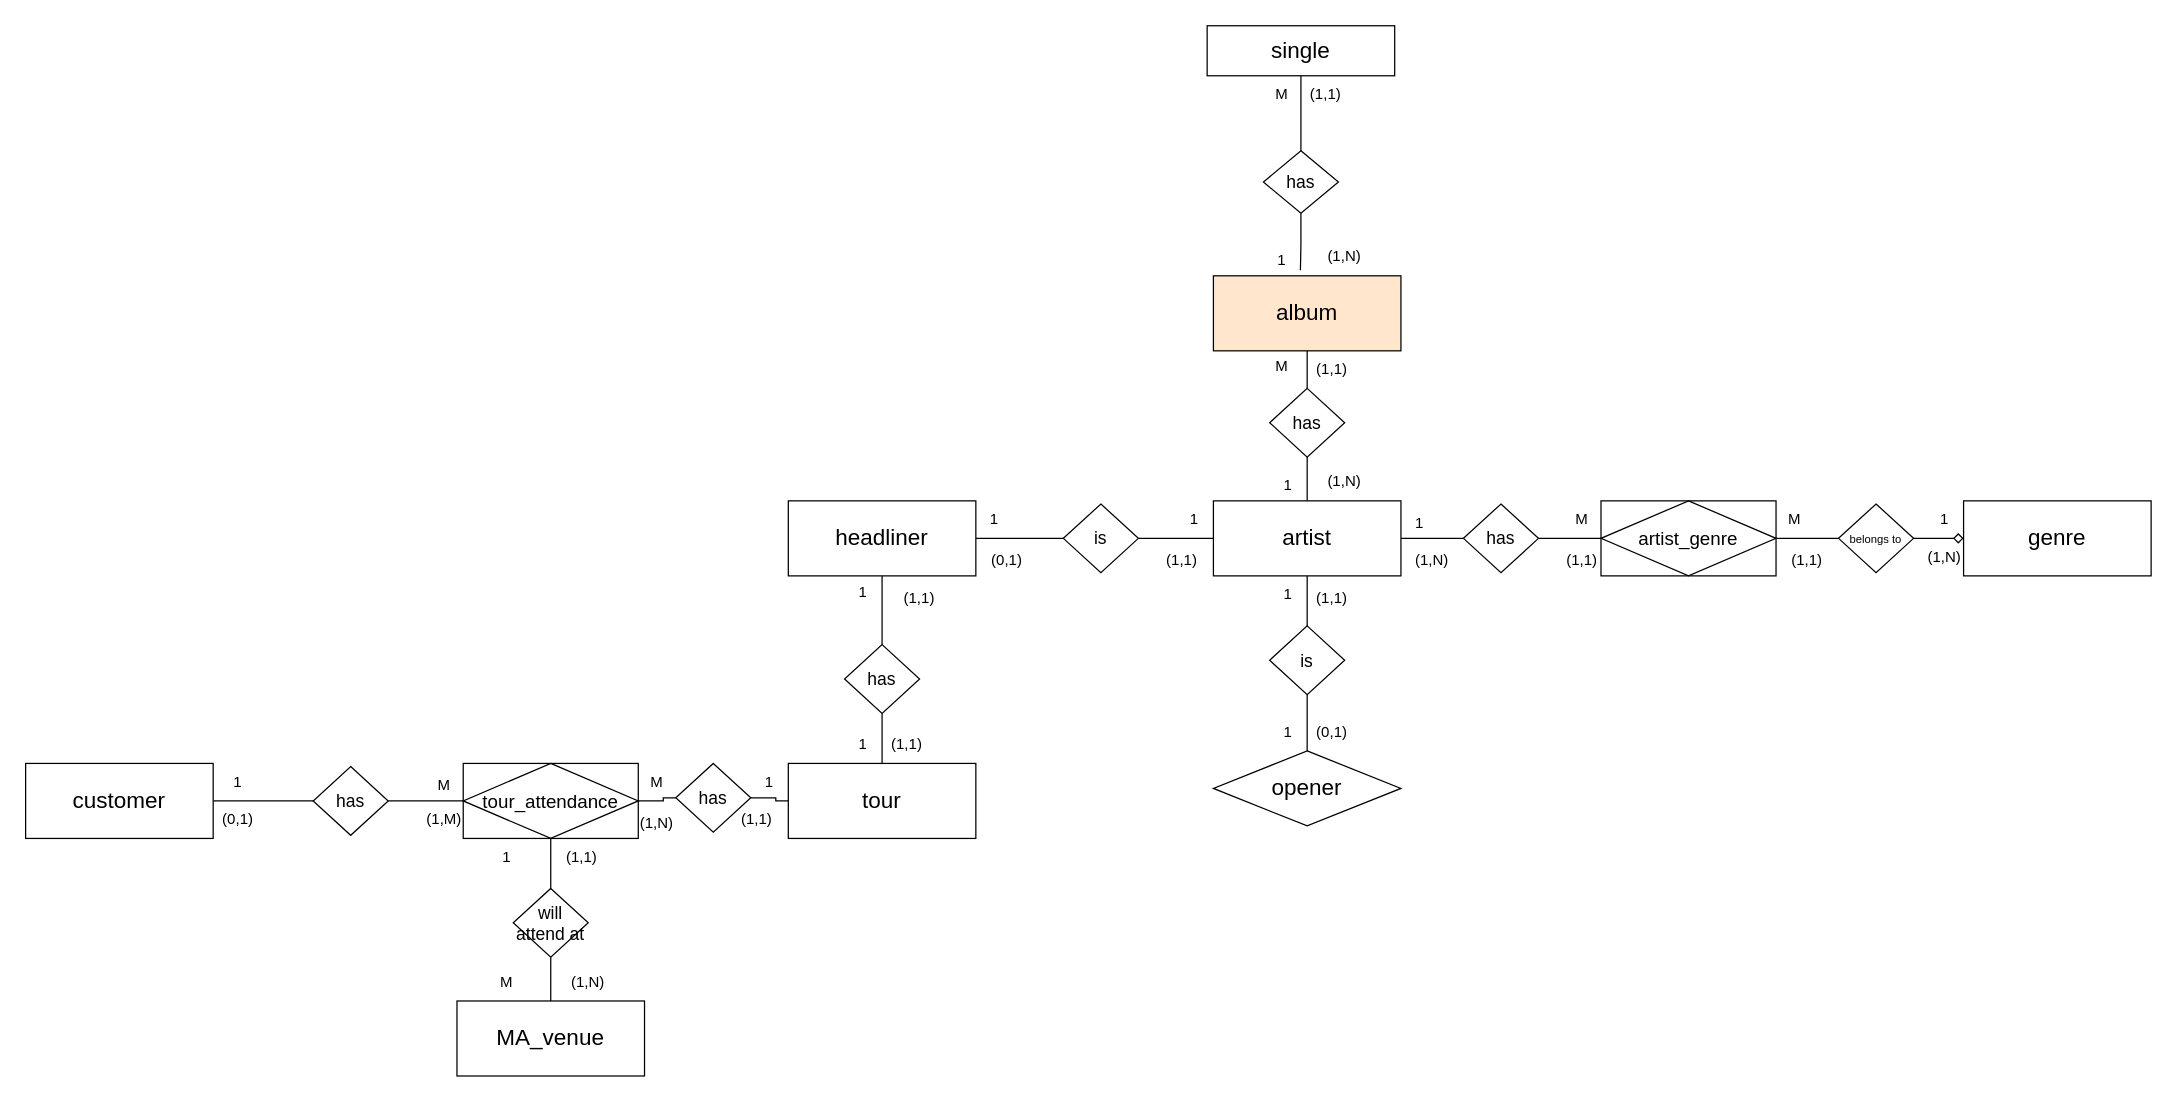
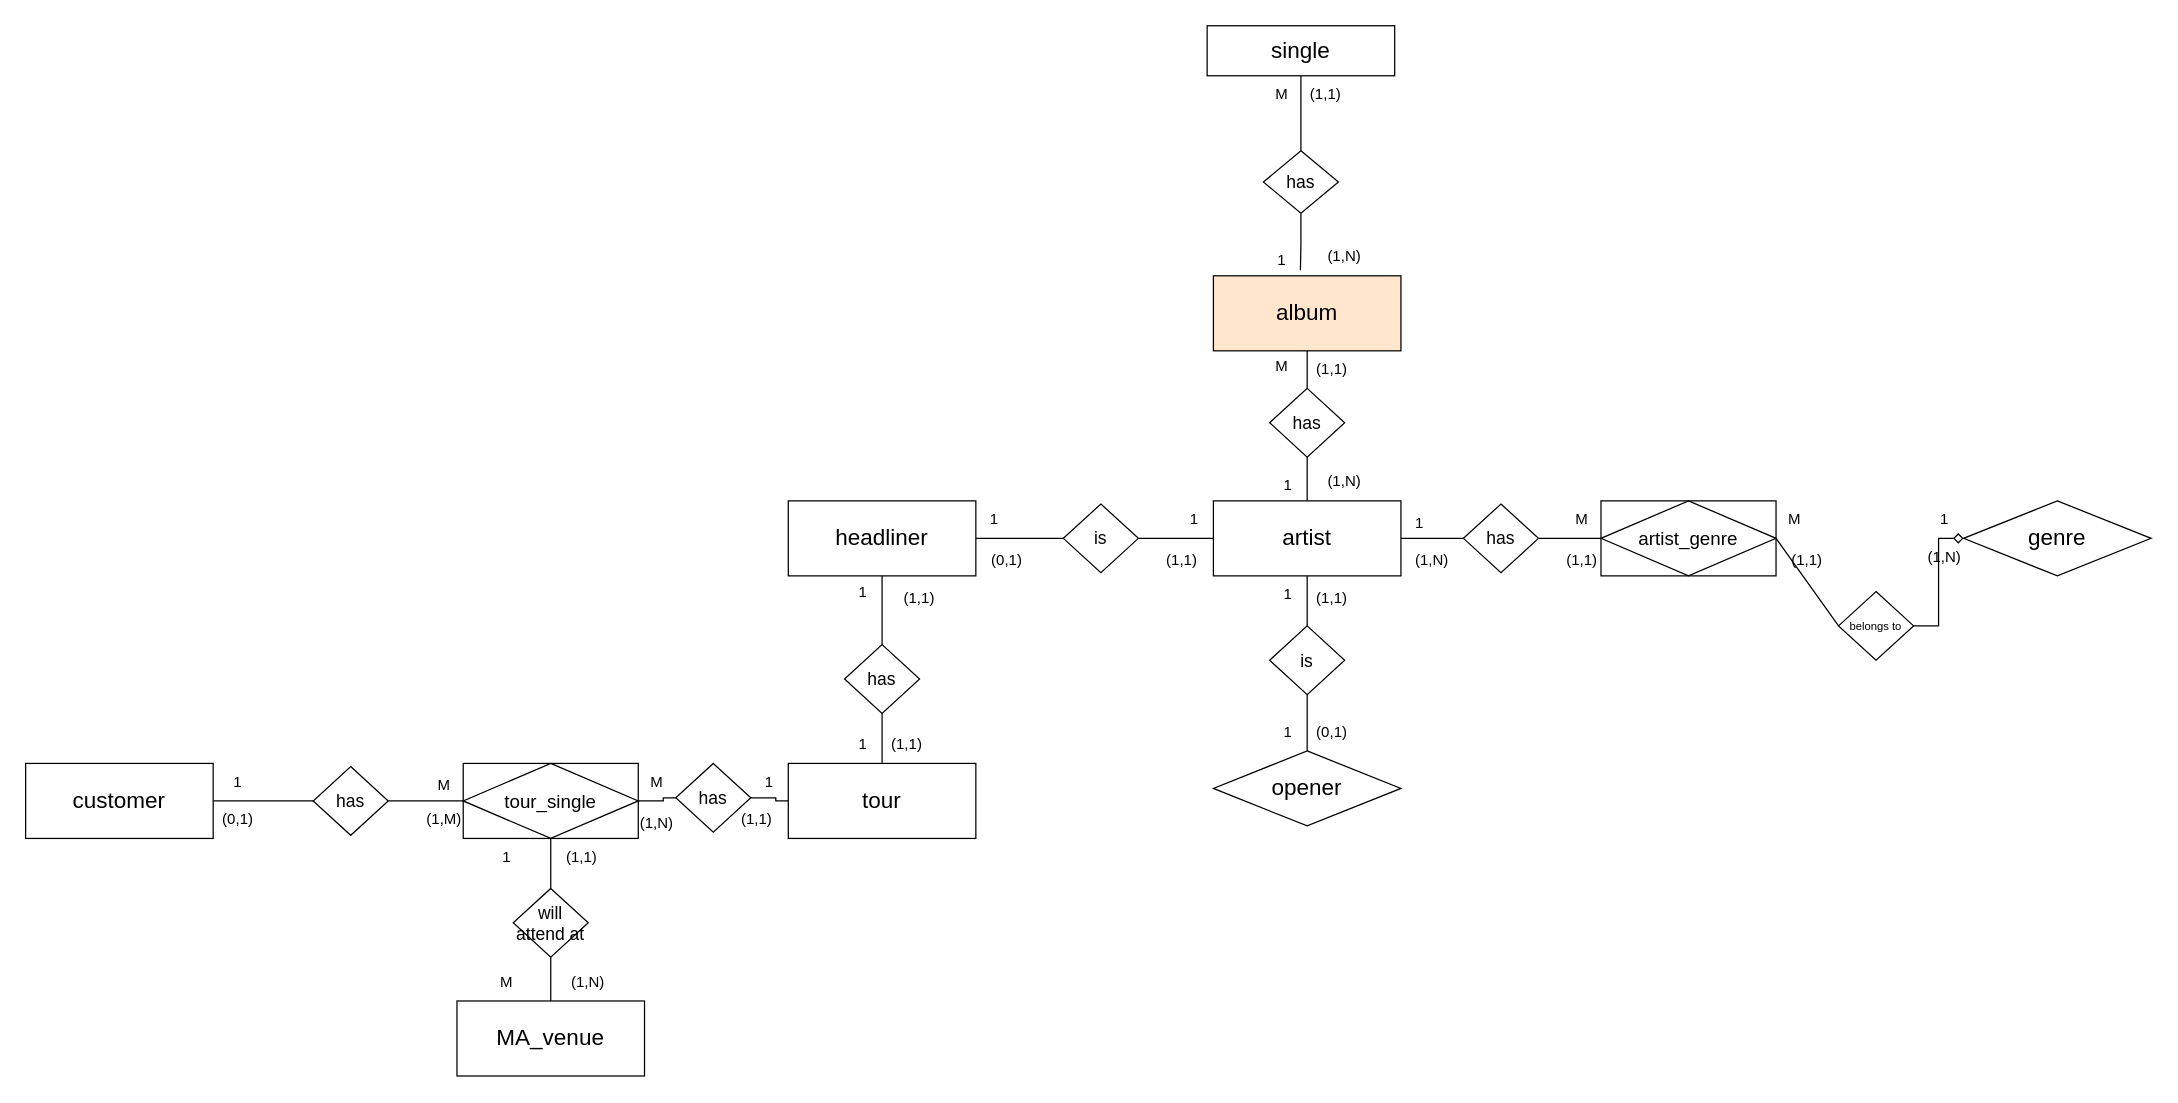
(1876, 538) -> (1876, 626)
(2057, 538) -> (2057, 538)
(551, 801) -> (551, 801)
